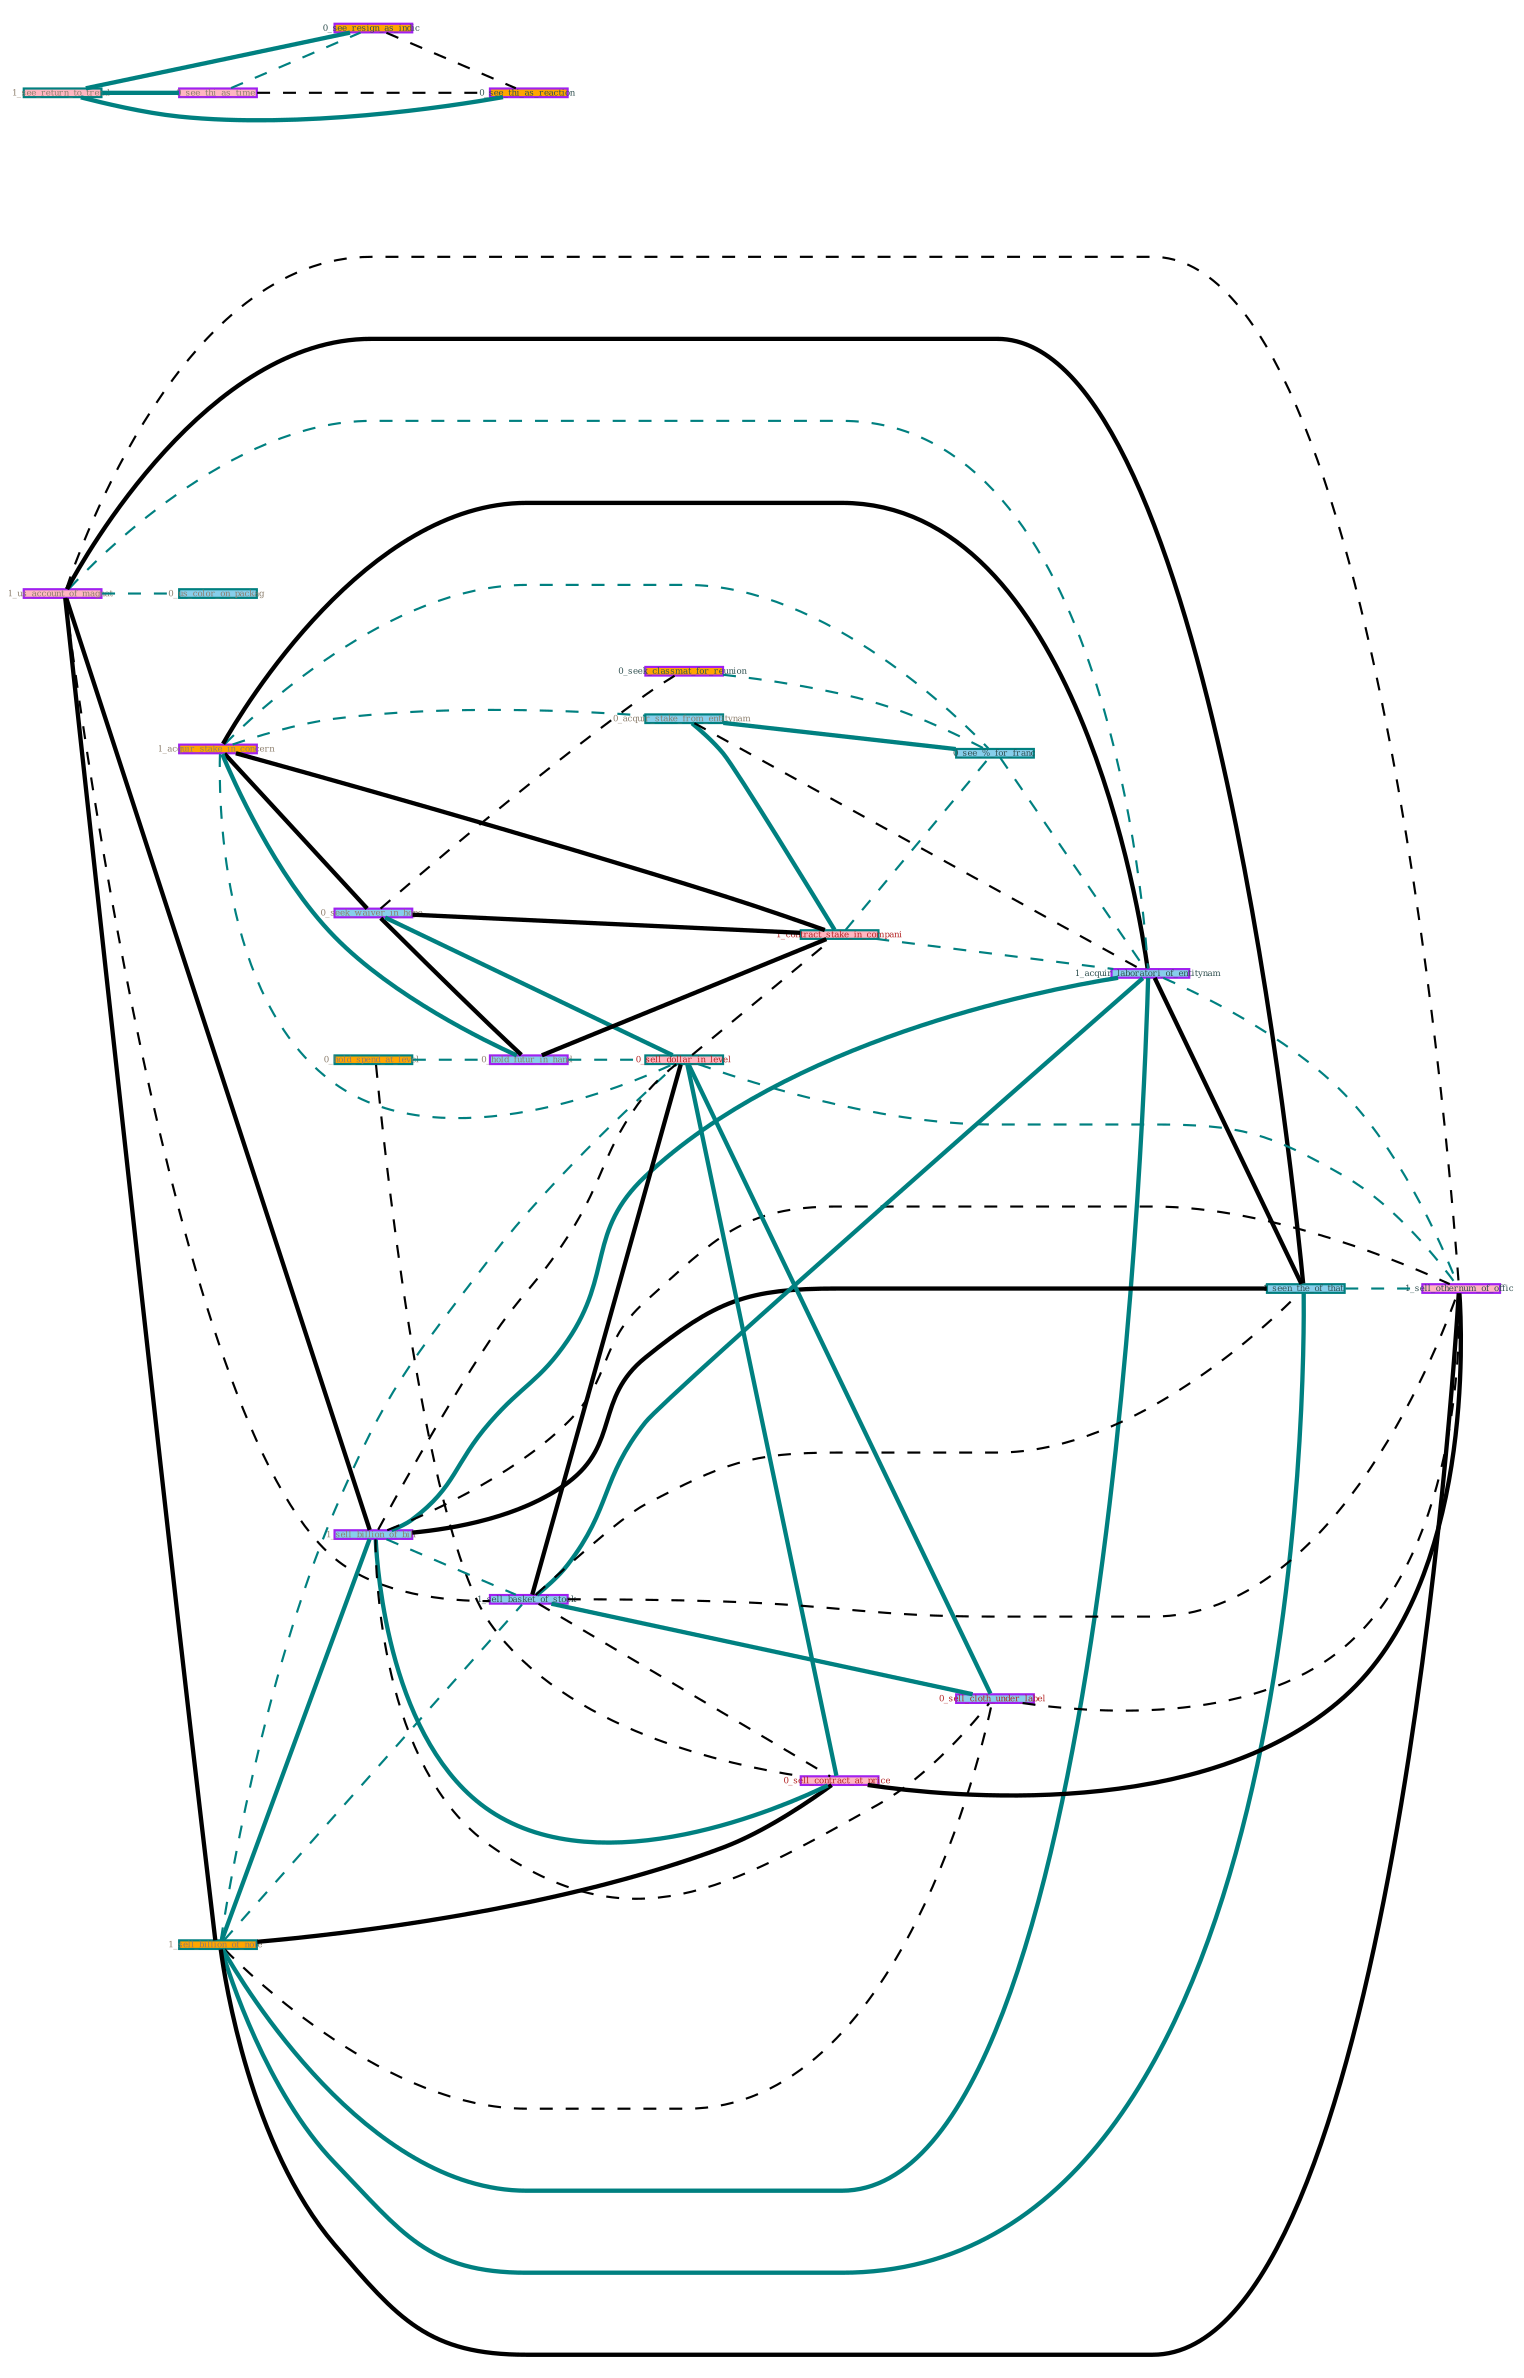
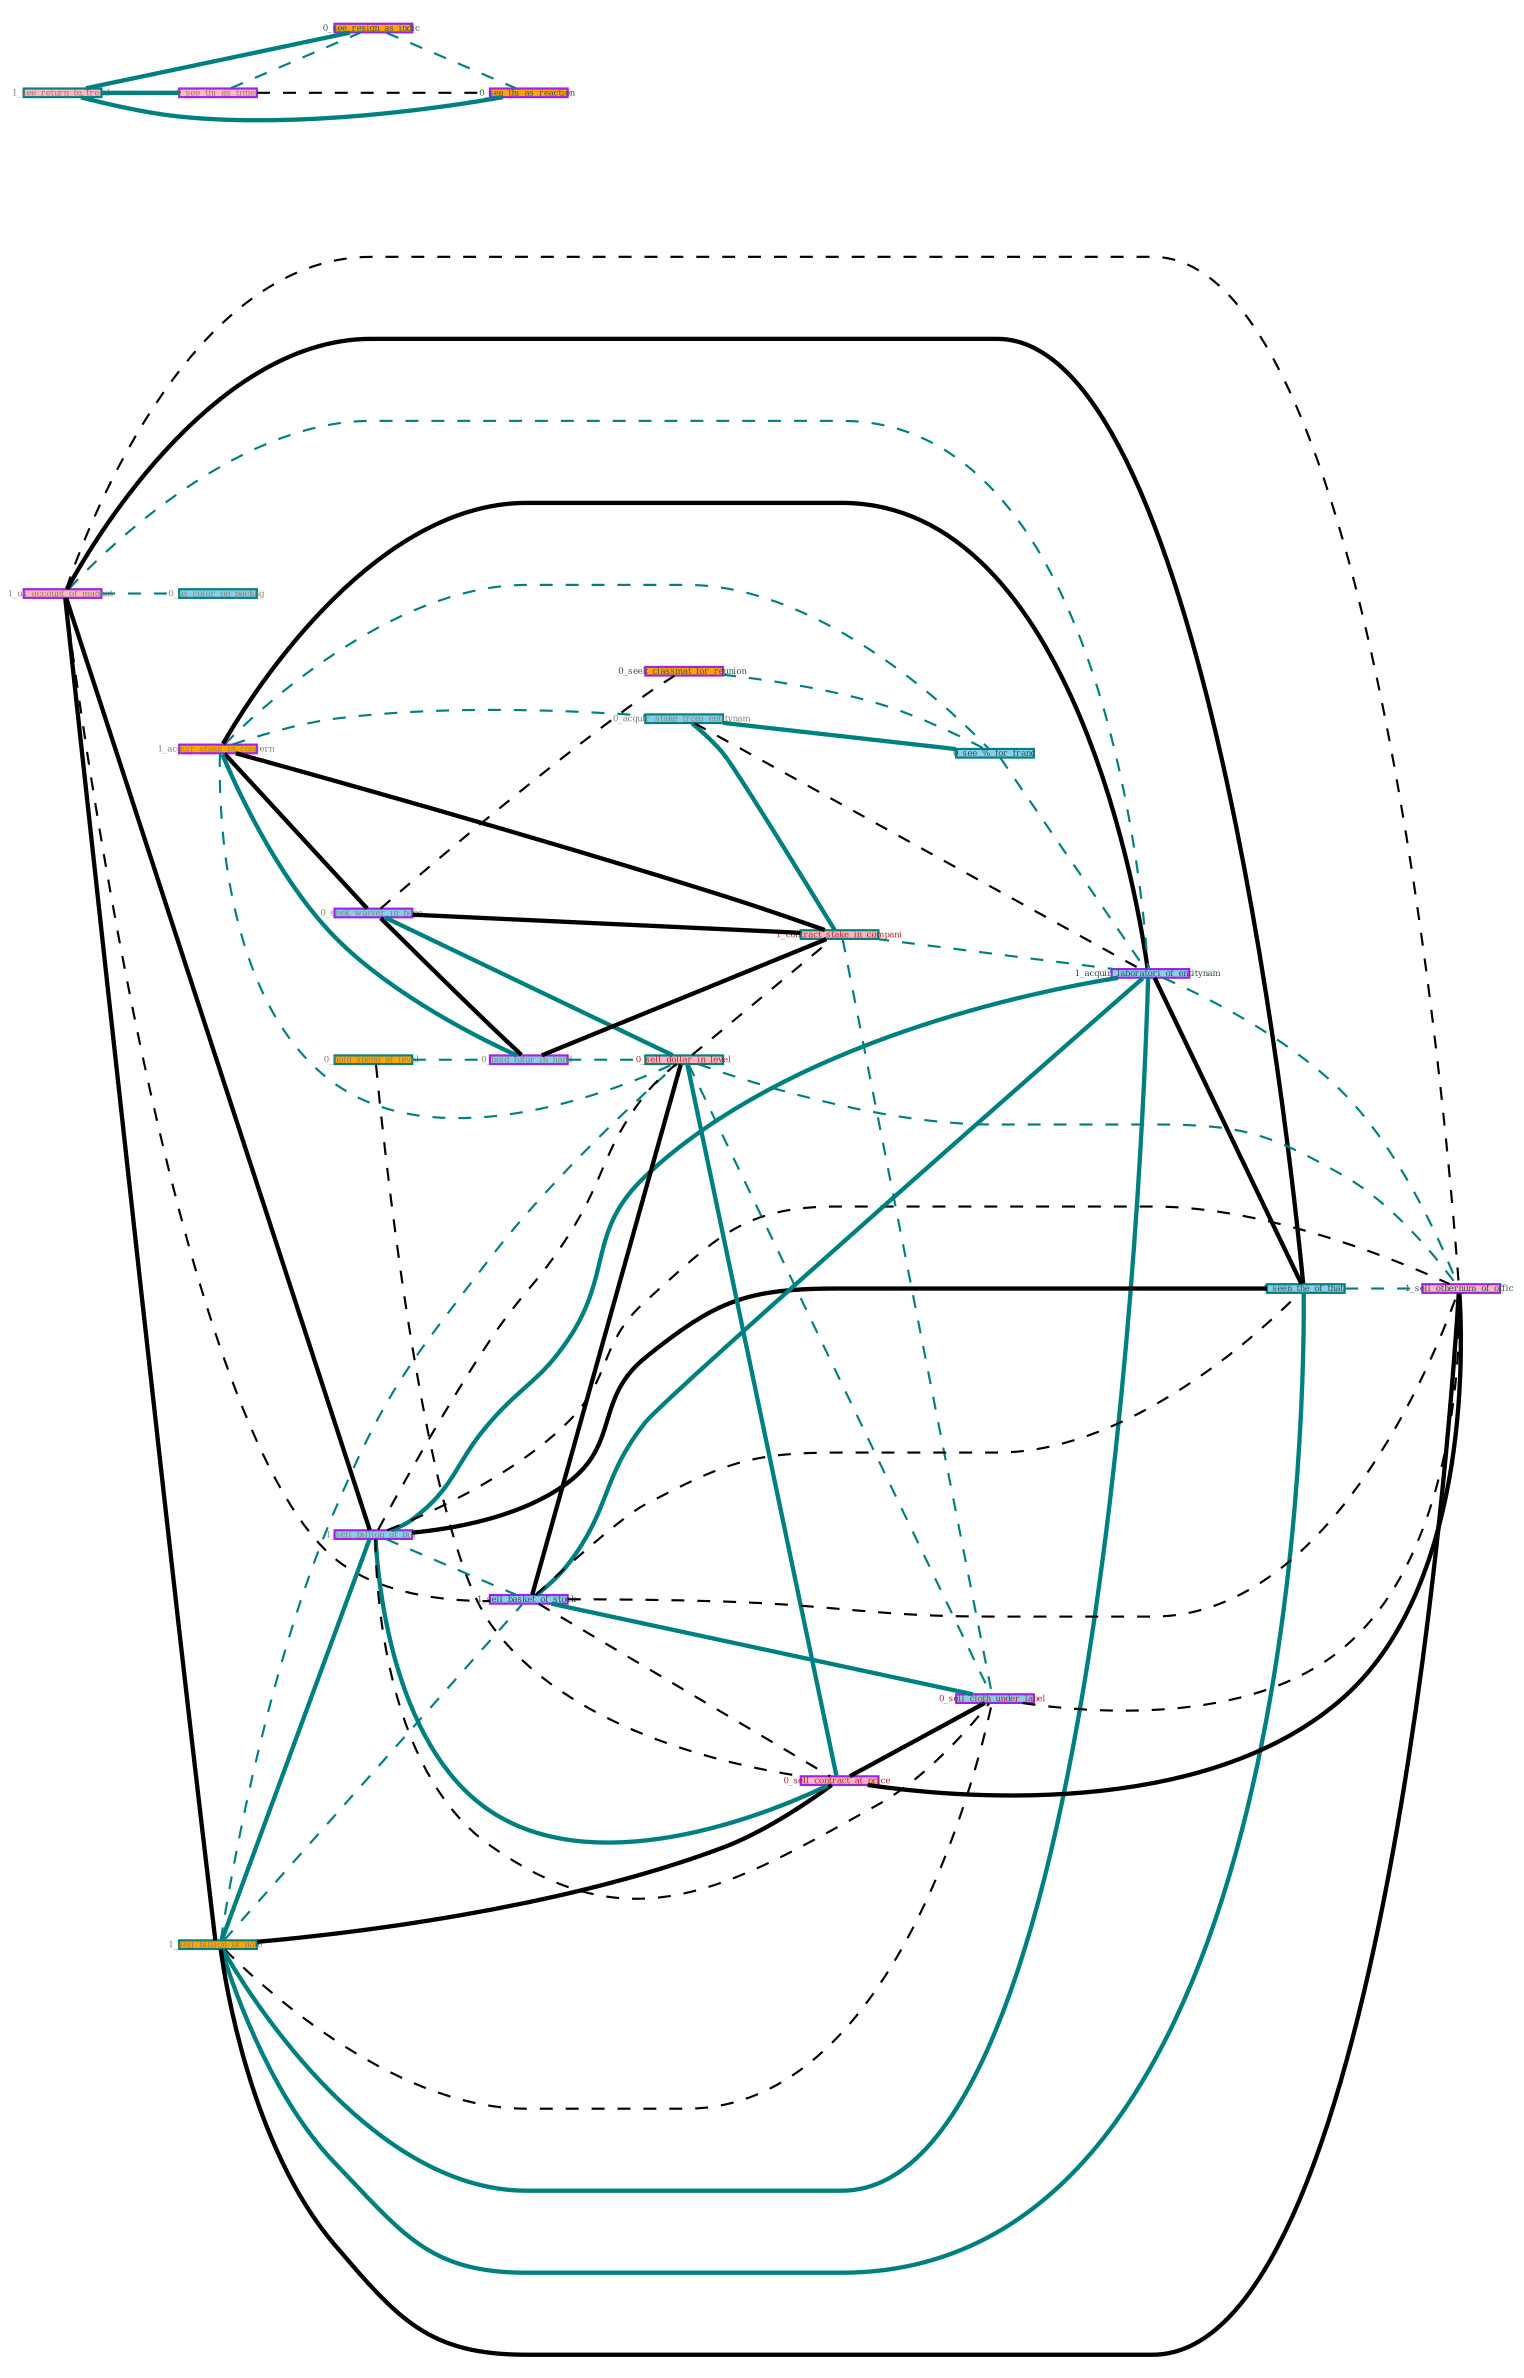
(451, 60) -> (451, 60)
(925, 835) -> (917, 1317)
(840, 1379) -> (840, 1379)
none -> (917, 1740)
